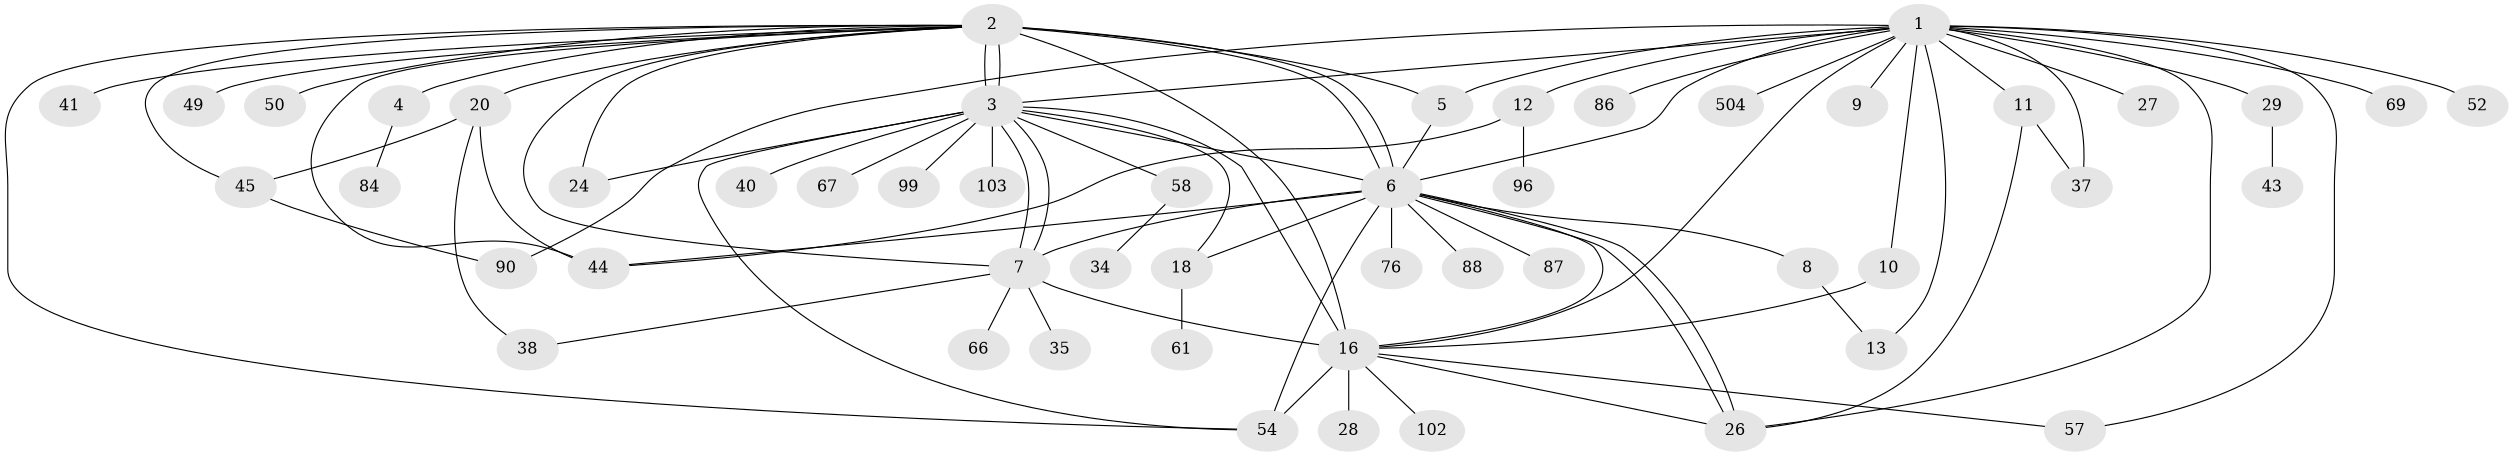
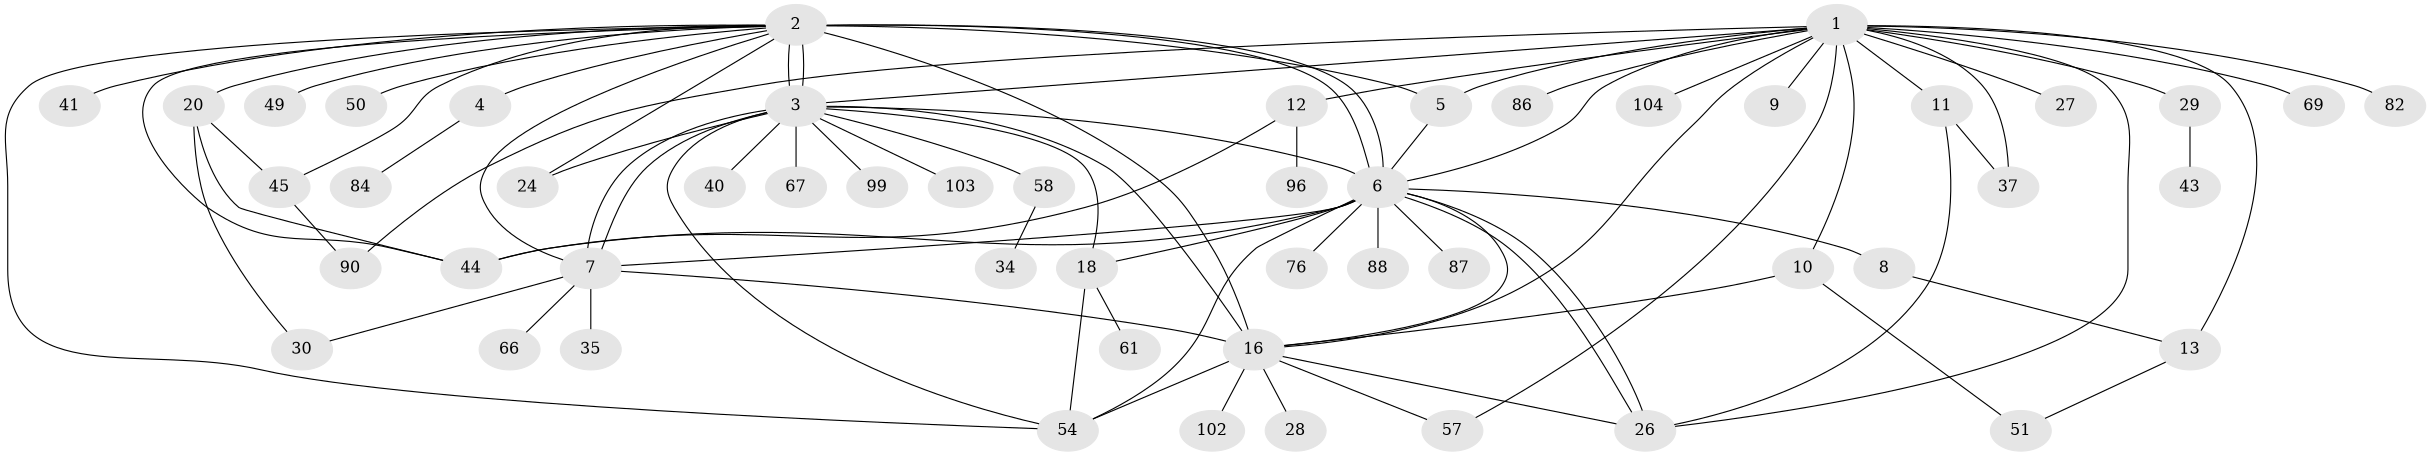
(1731, 106) -> (1649, 106)
(2478, 106) -> (2395, 106)
(528, 350) -> (302, 350)
none -> (1077, 350)
none -> (2021, 431)
